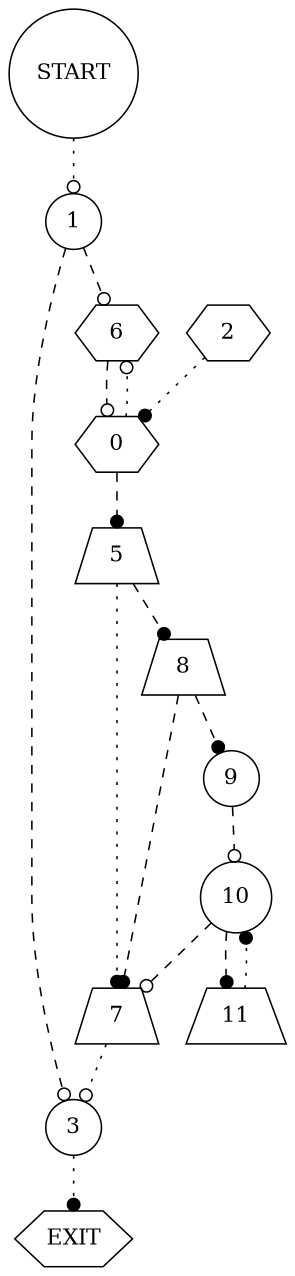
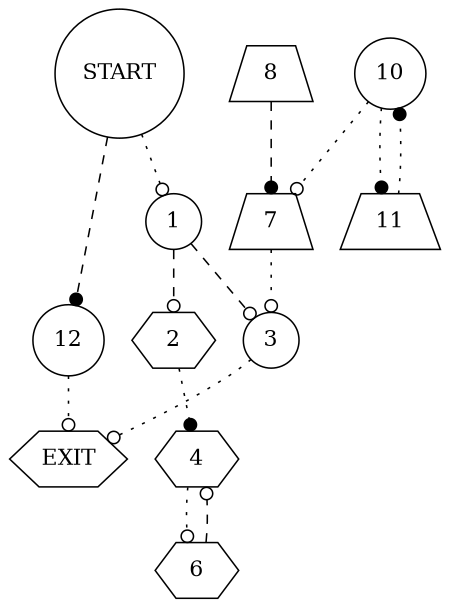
(93, 270) -> (174, 275)
none -> (69, 340)
(117, 444) -> (197, 459)
(117, 556) -> none
(231, 779) -> none
(181, 952) -> (335, 143)
(226, 954) -> (380, 144)
(74, 1177) -> (197, 395)
